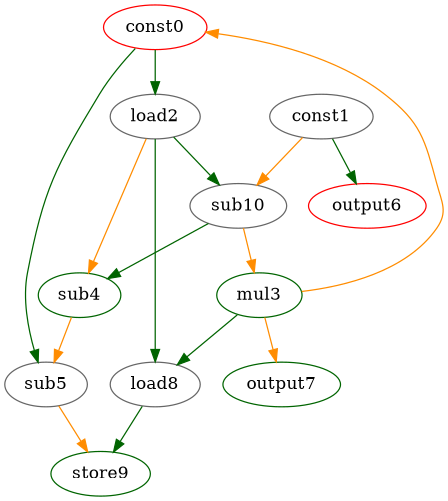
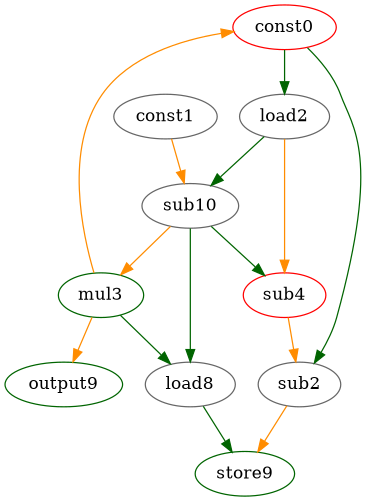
(367, 206) -> none
(155, 239) -> (190, 289)
(80, 295) -> (285, 295)
(46, 384) -> (299, 384)
(282, 384) -> (64, 384)
